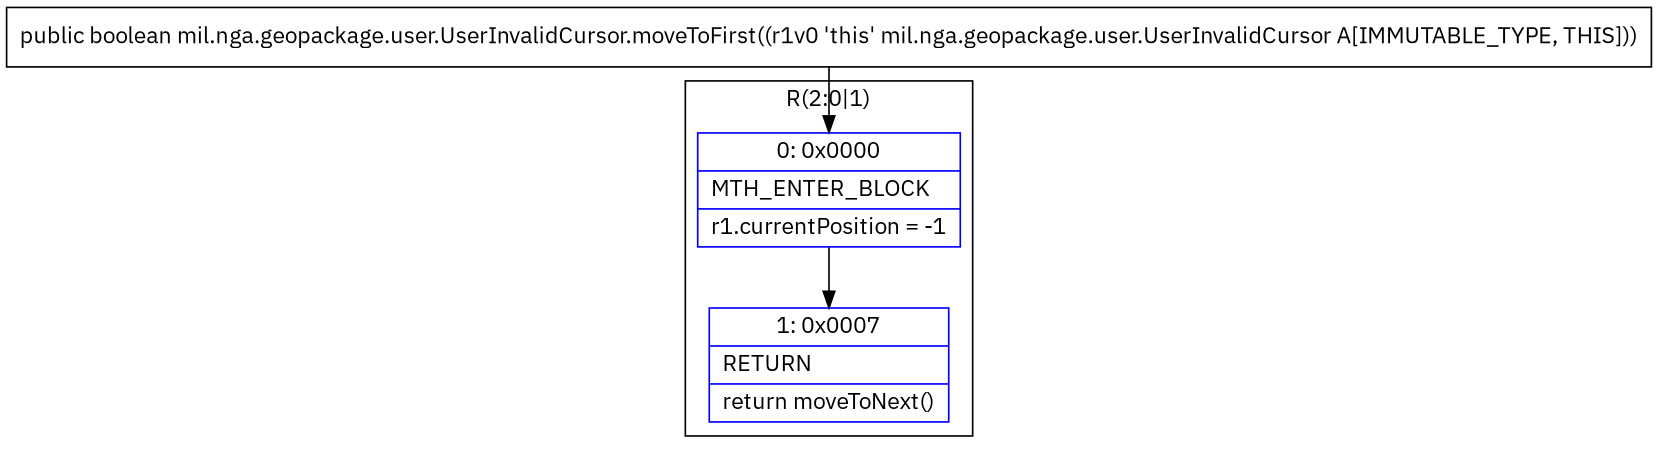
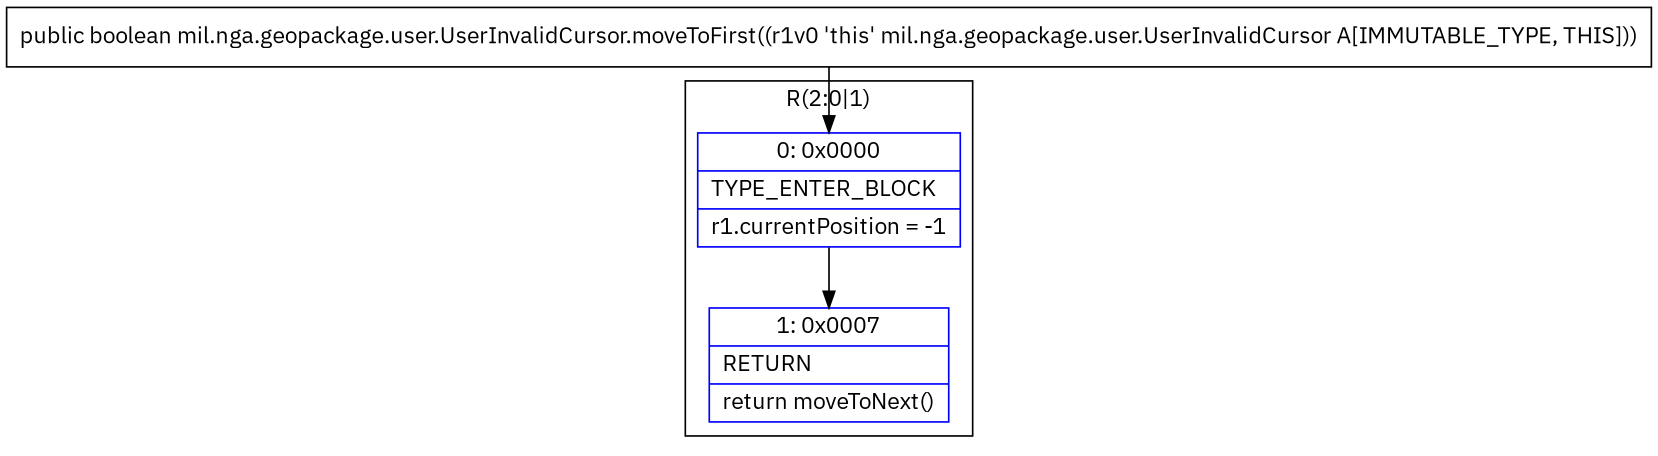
(821, 189) -> (824, 189)
